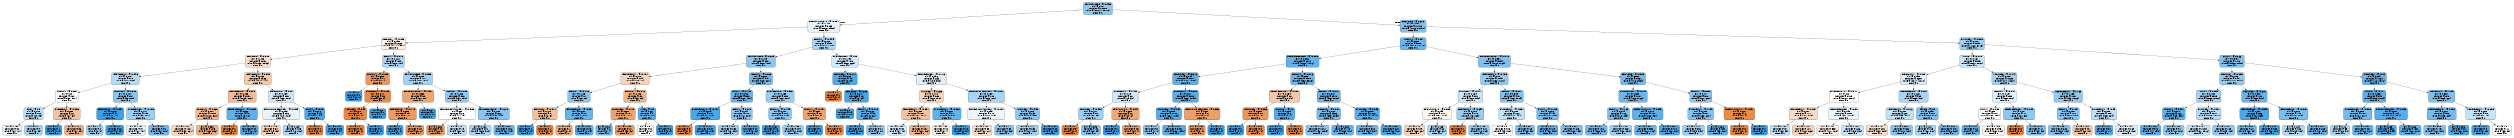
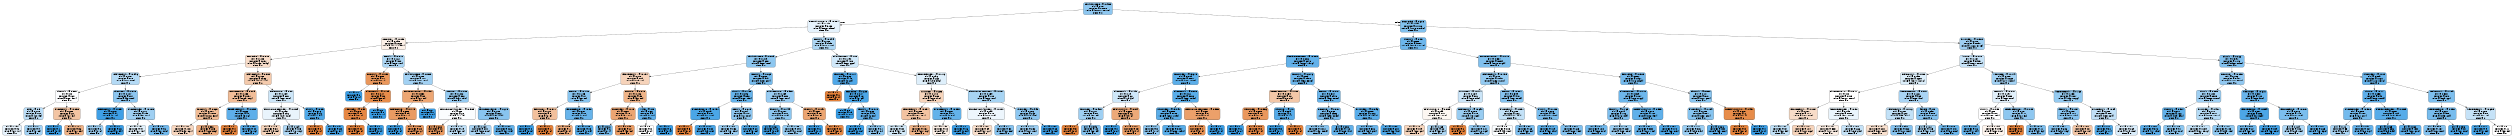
(436, 130) -> (436, 130)
